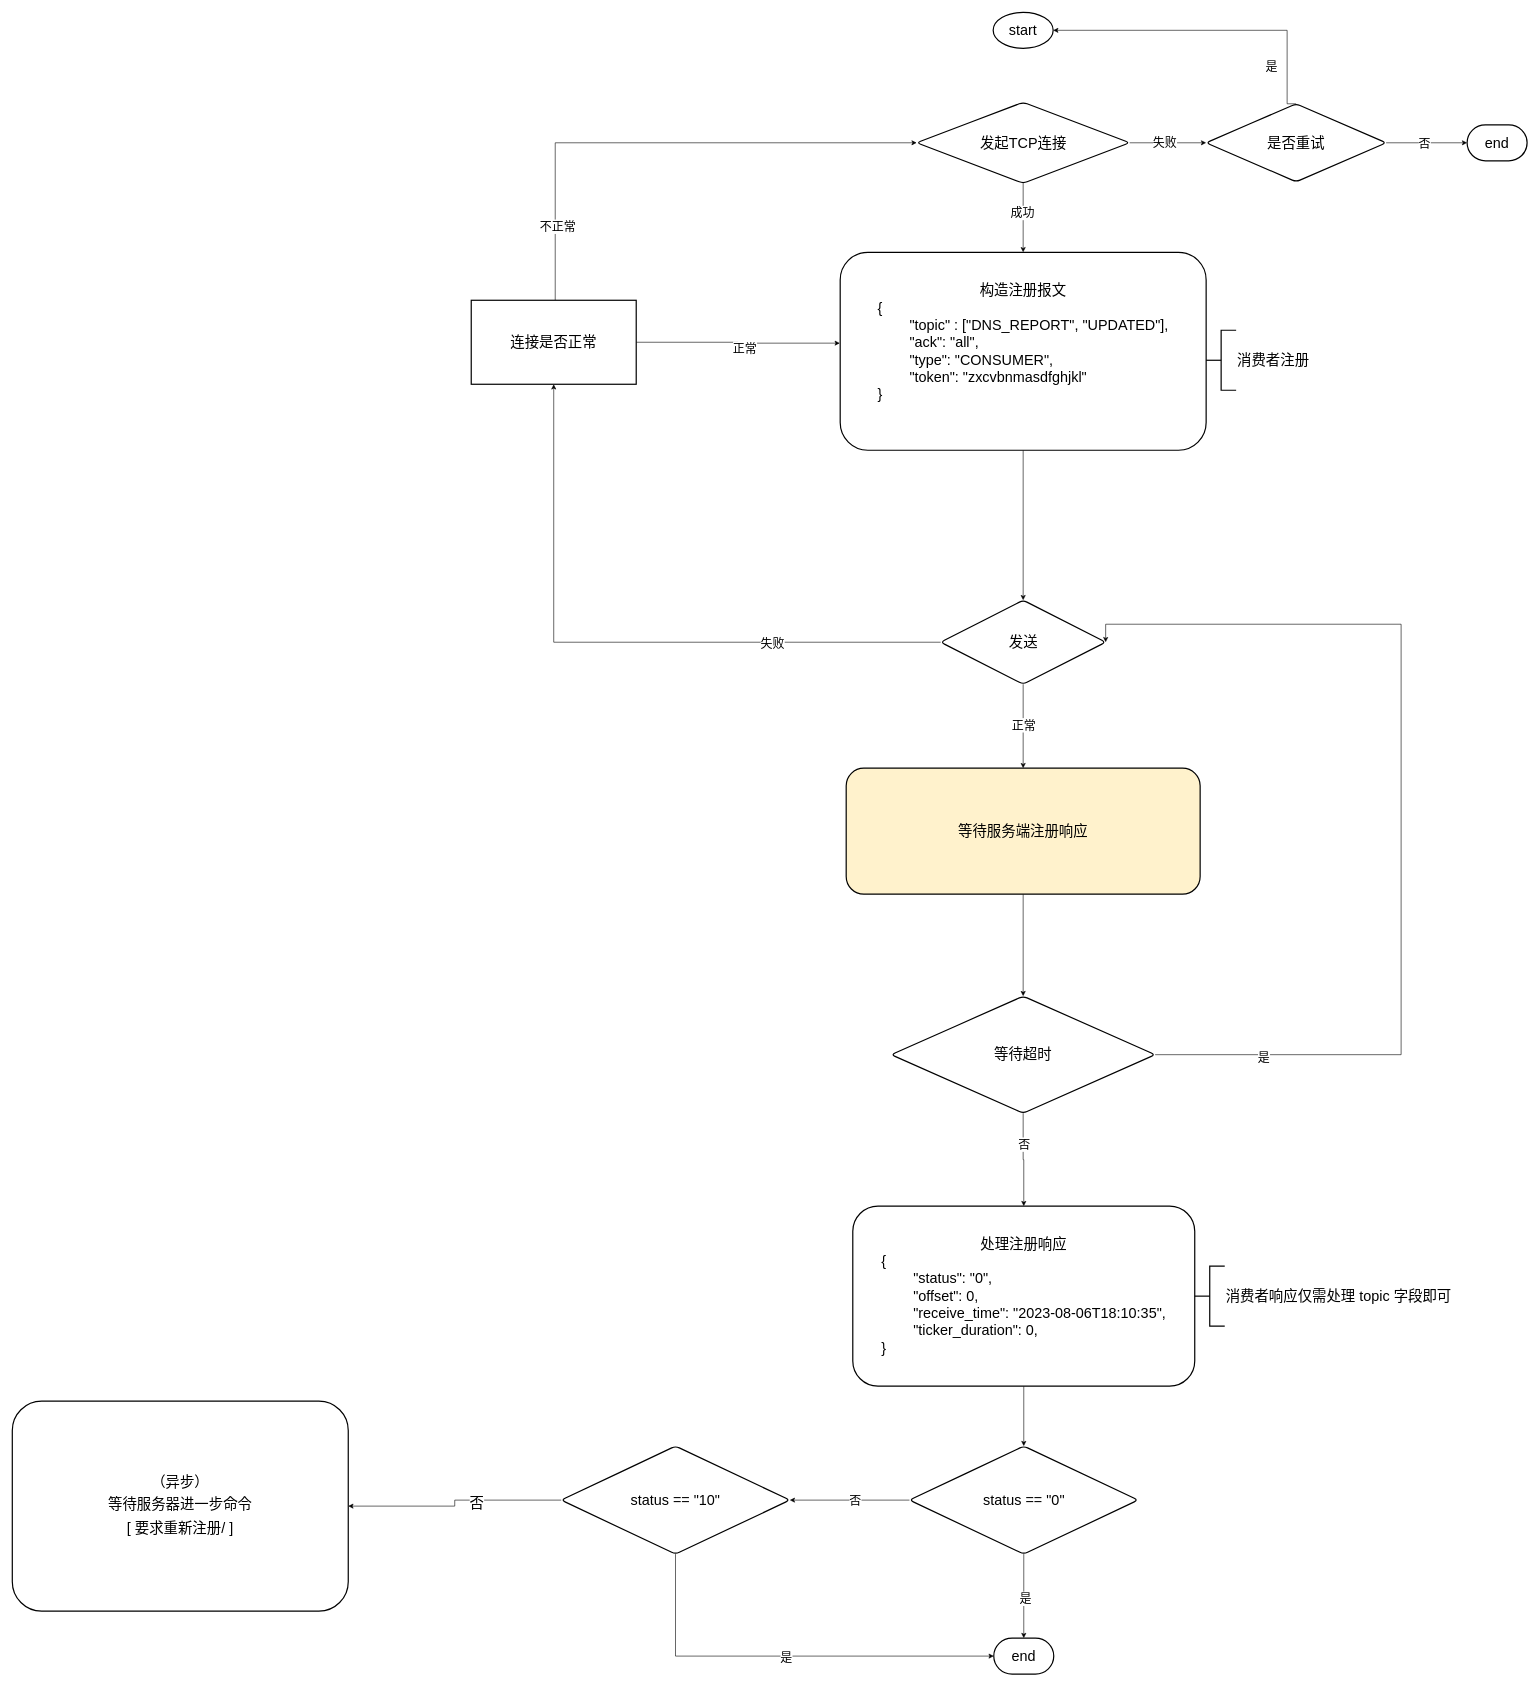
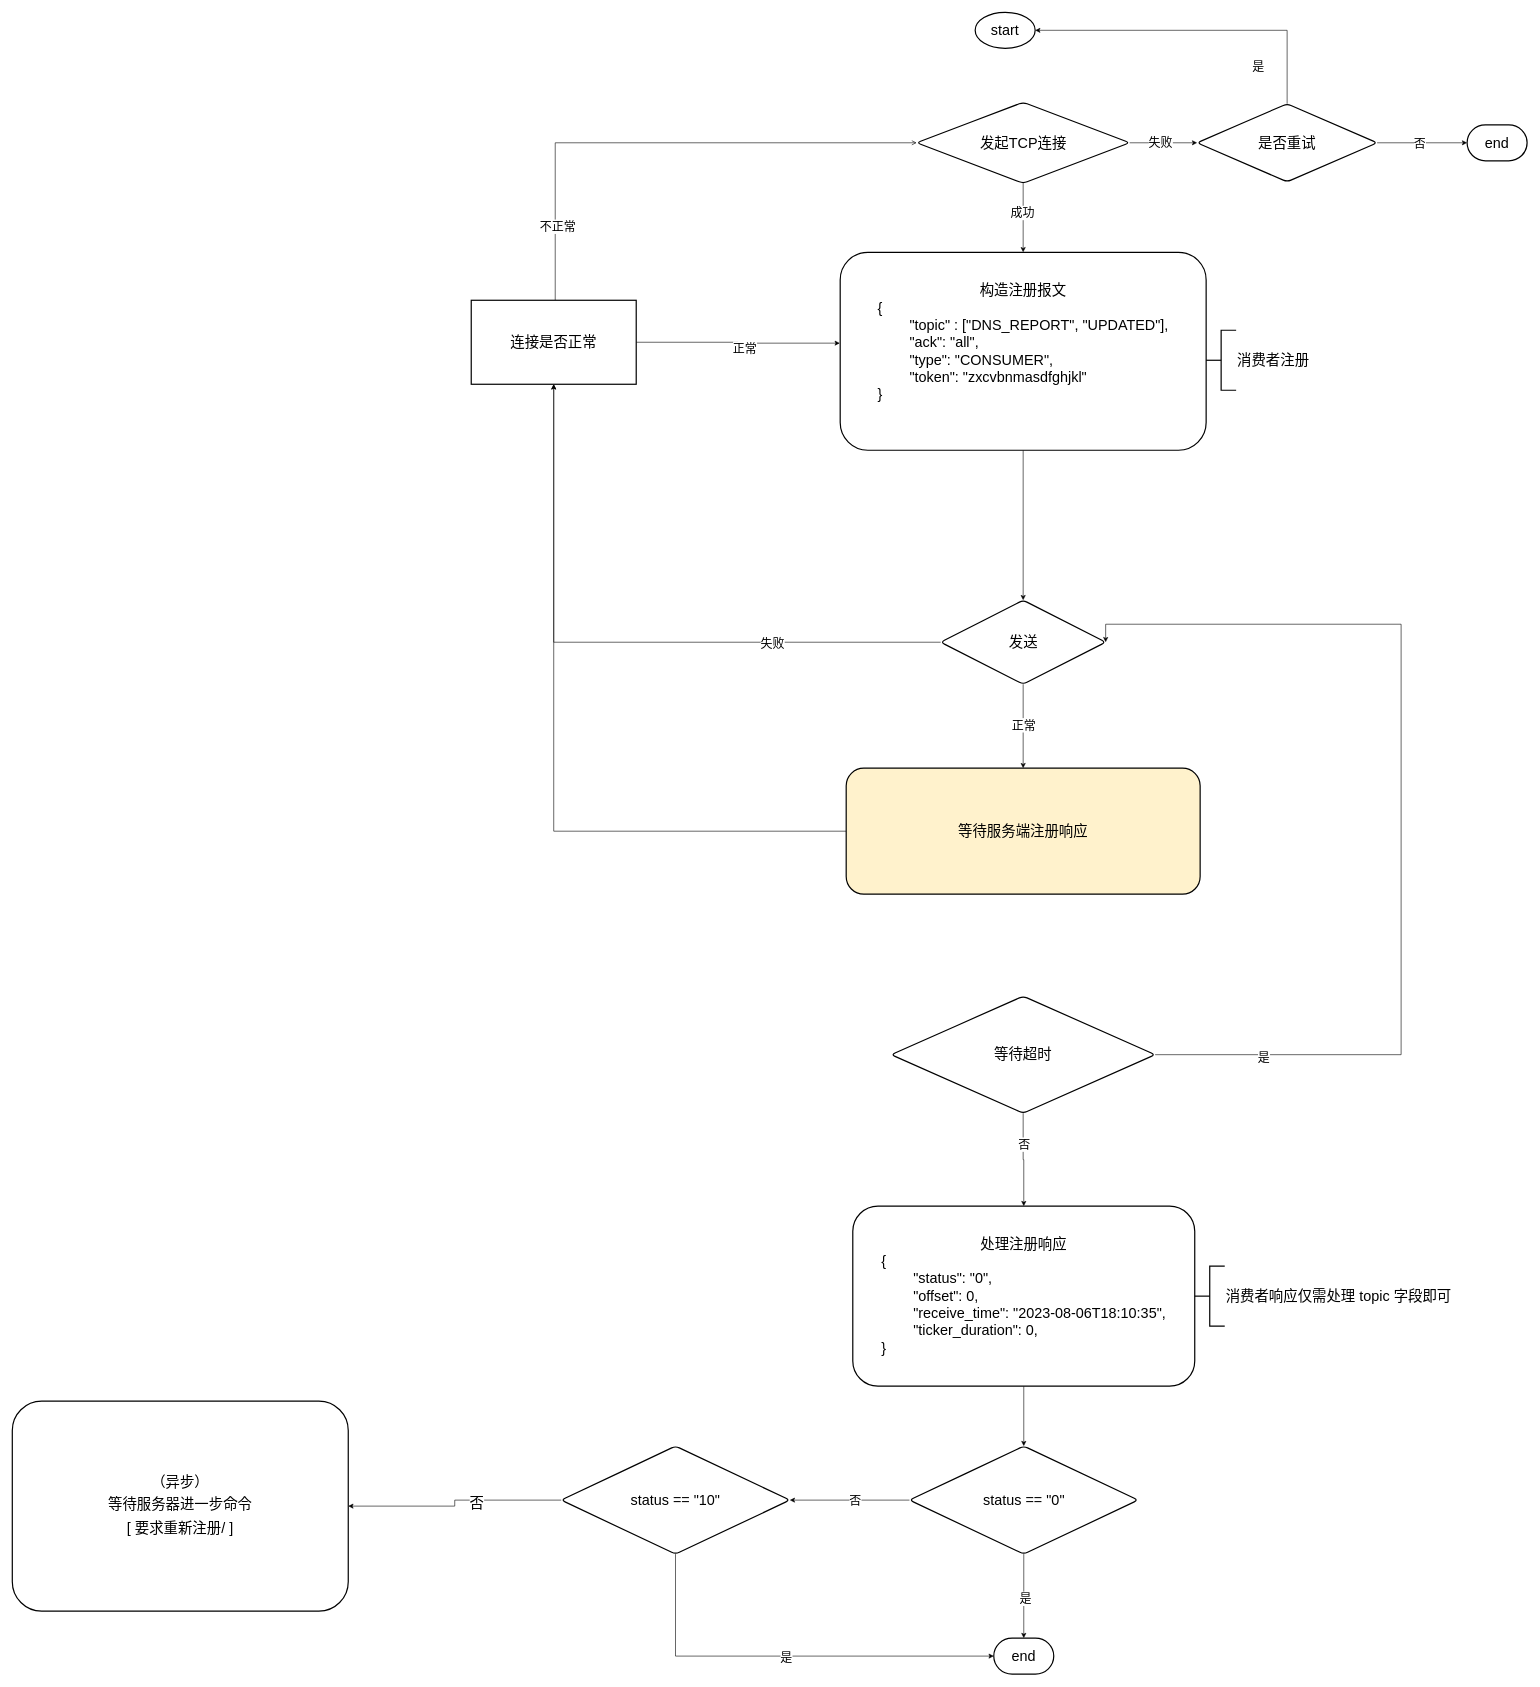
(1023, 30) -> (1005, 30)
(911, 143) -> (912, 143)
(1296, 143) -> (1287, 143)
(1023, 990) -> (607, 831)
